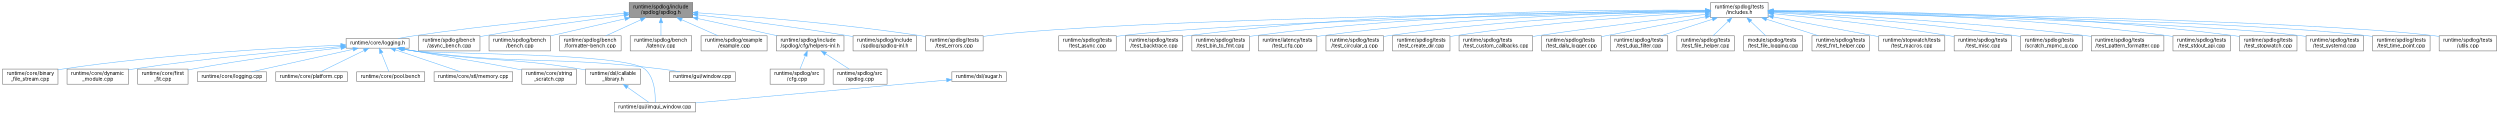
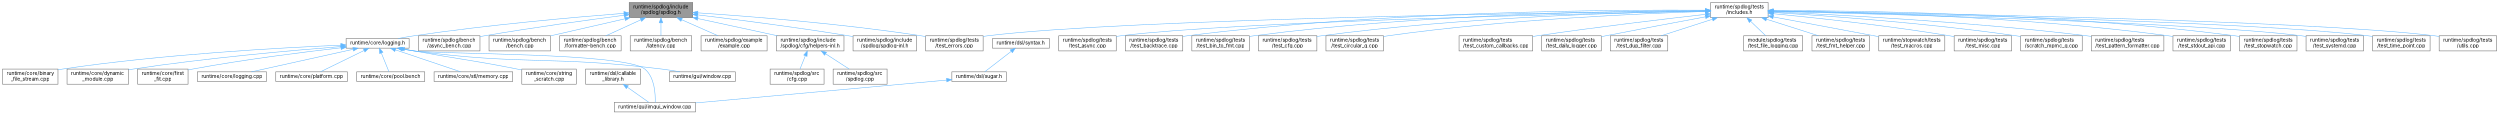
none -> (1021, 43)
(1288, 43) -> (1288, 43)
(1421, 43) -> none
(1706, 43) -> none
(494, 59) -> none
